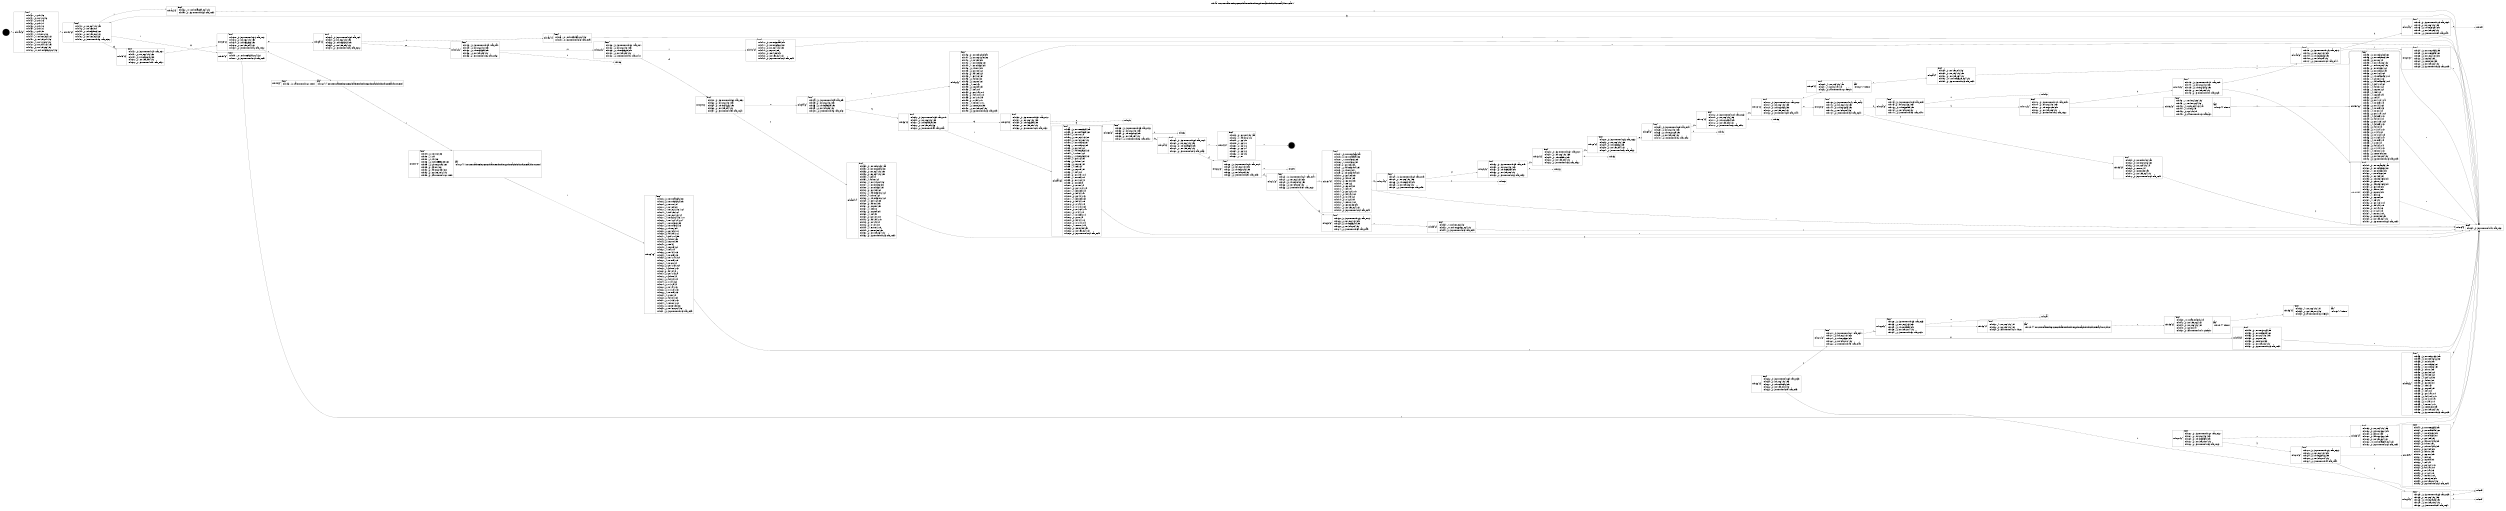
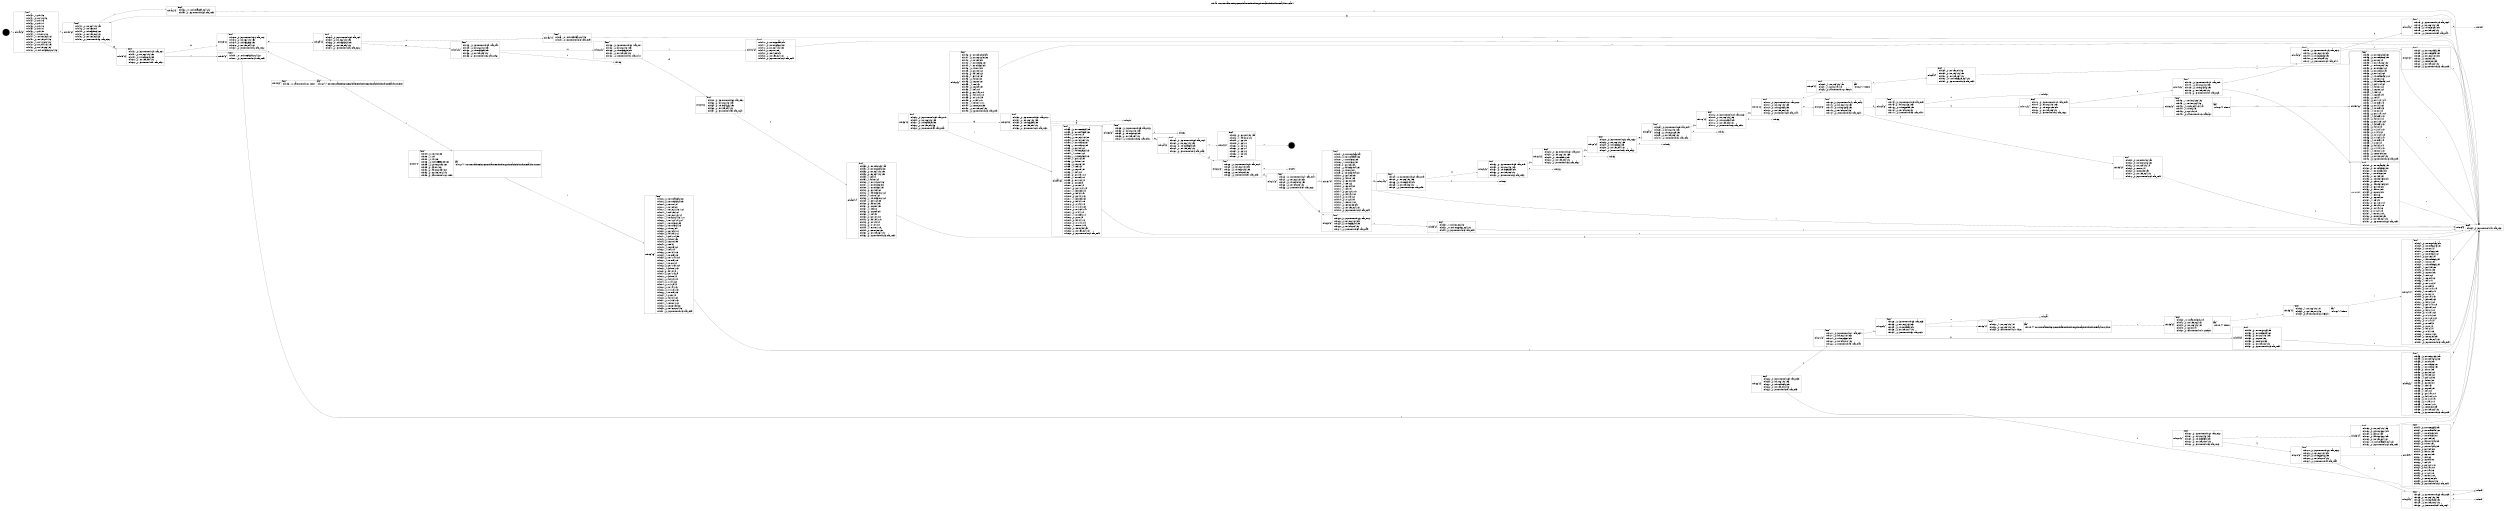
(164, 44) -> (190, 57)
(821, 105) -> none
none -> (1666, 145)
none -> (2426, 292)
